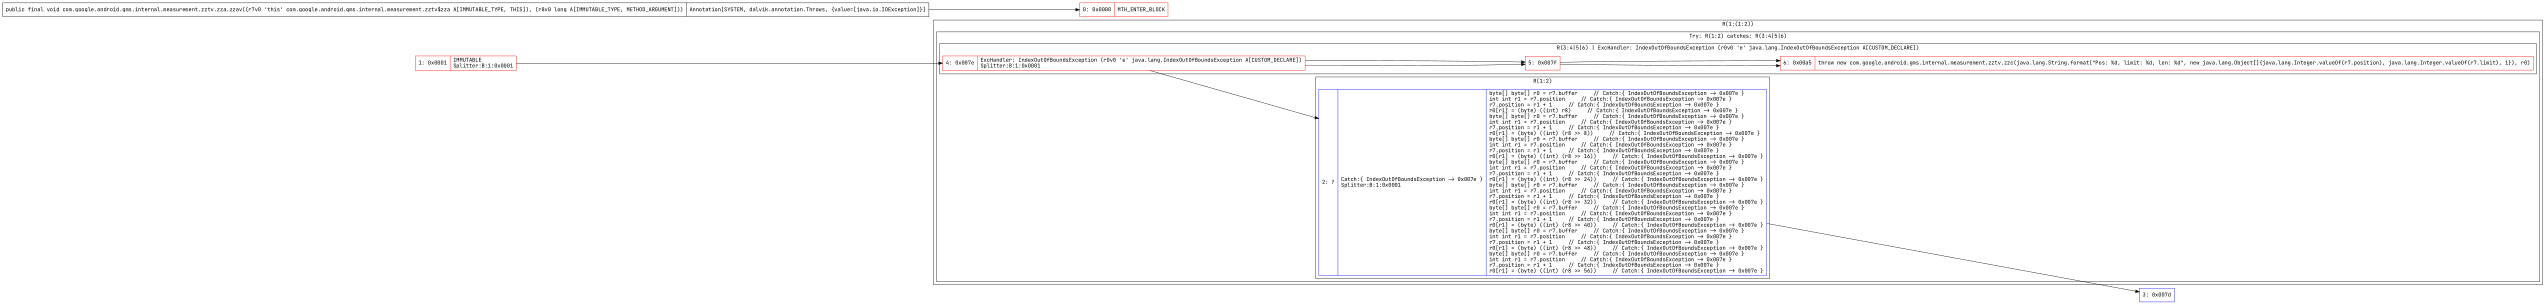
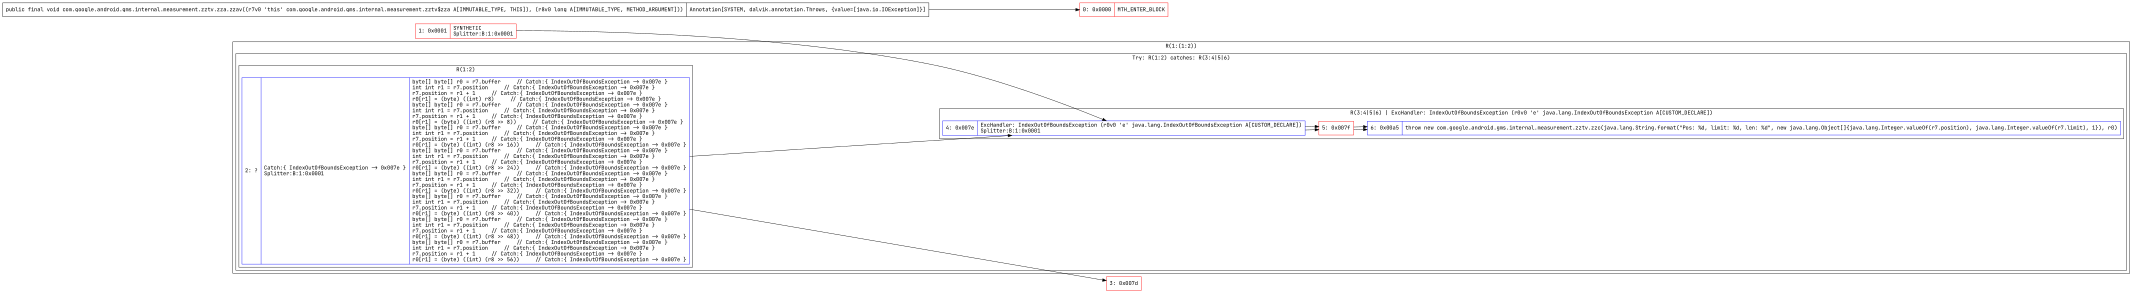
(467, 60) -> (467, 28)
(1124, 63) -> (1124, 128)
(2157, 63) -> (1744, 128)
(1232, 94) -> (849, 146)
(2157, 295) -> (1124, 284)
